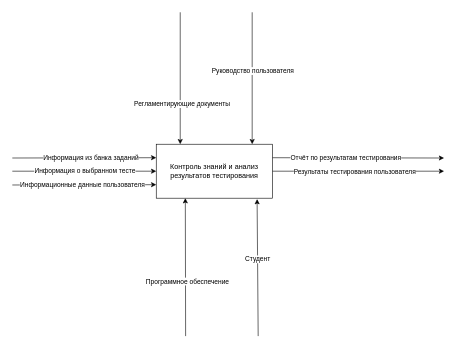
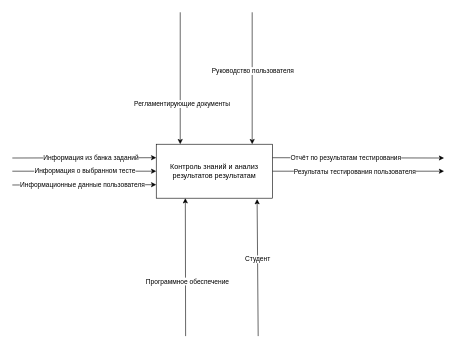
(215, 171) -> (215, 171)
